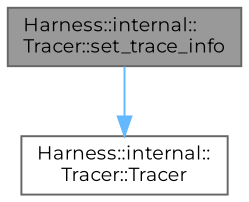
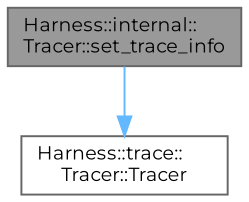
(125, 165) -> (125, 165)
